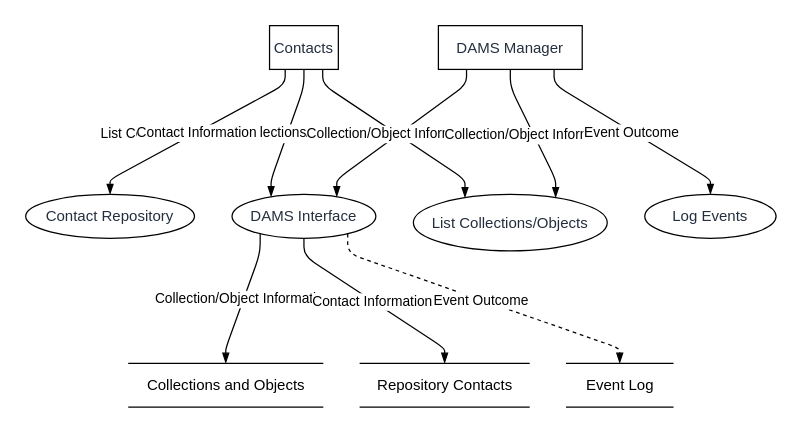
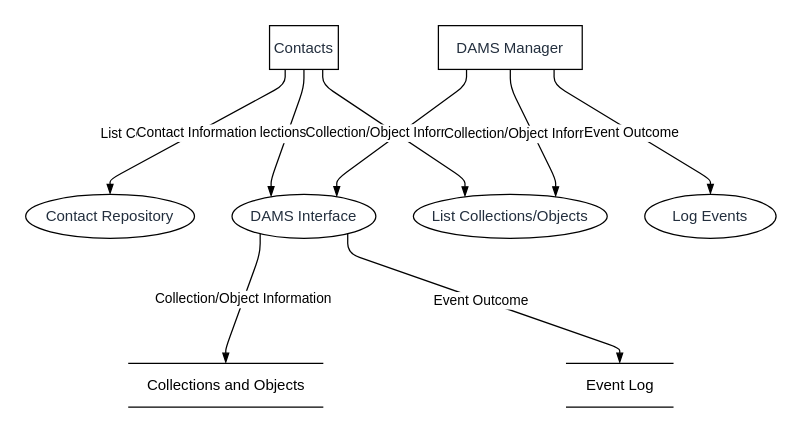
(510, 223) -> (510, 216)
(400, 271) -> (400, 271)
(370, 299) -> none
(444, 385) -> none
